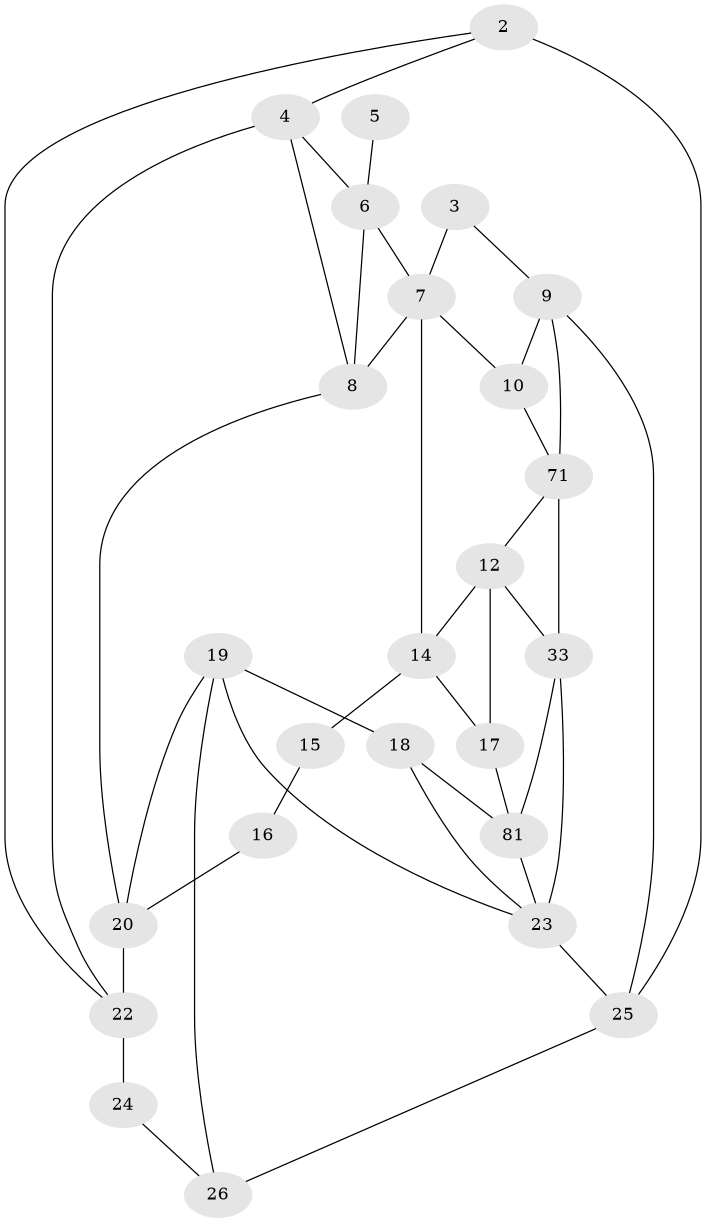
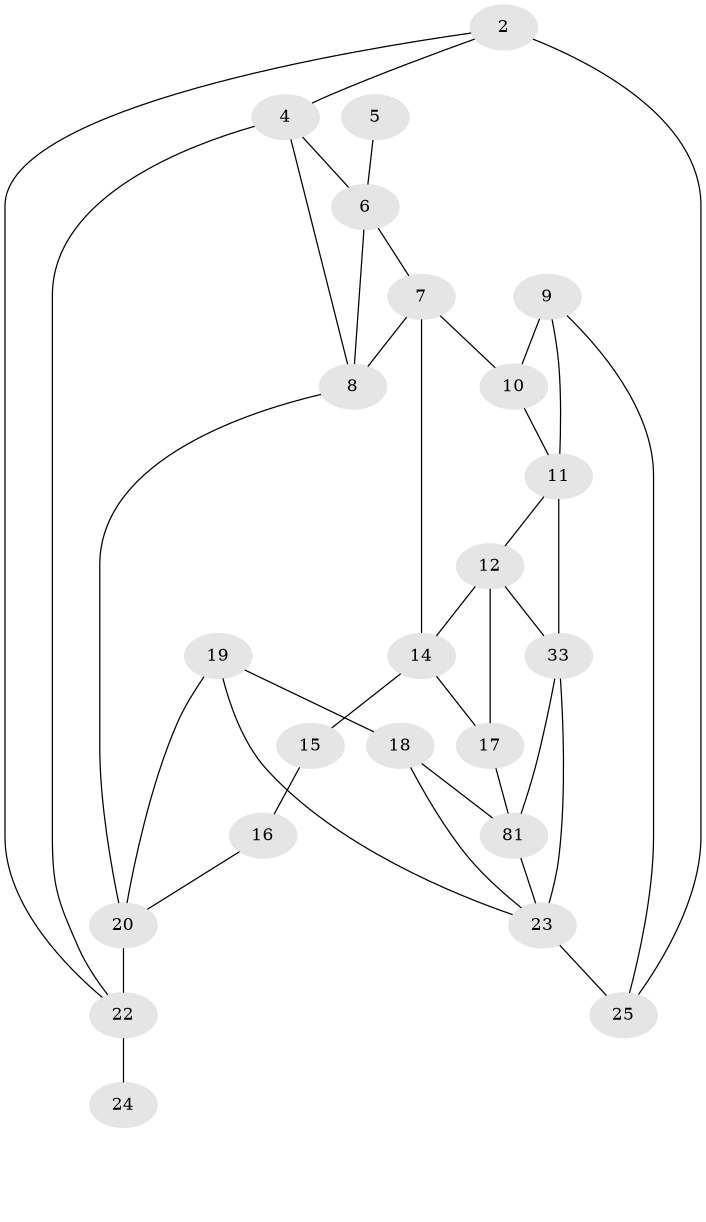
(455, 207) -> none
(559, 476) -> (559, 476)
(218, 1195) -> none
